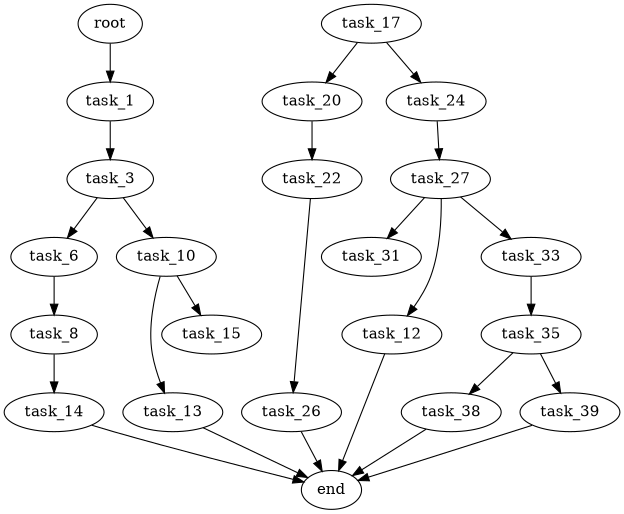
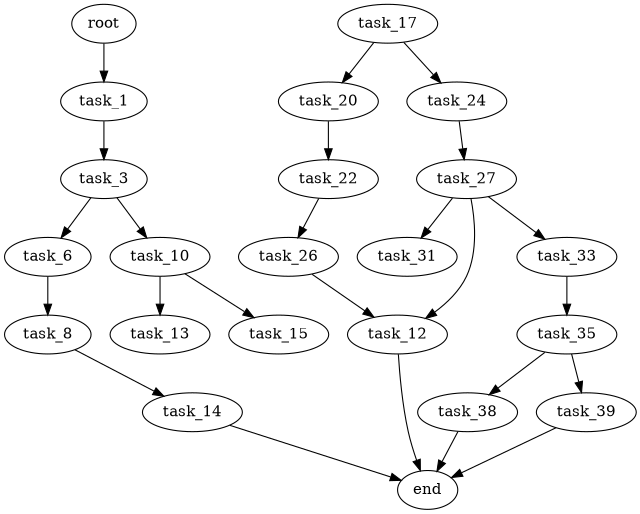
(309, 447) -> (338, 293)
(250, 450) -> none
